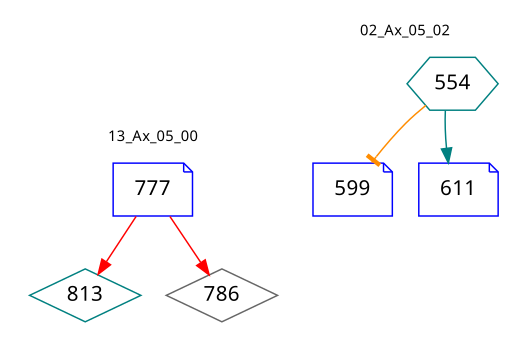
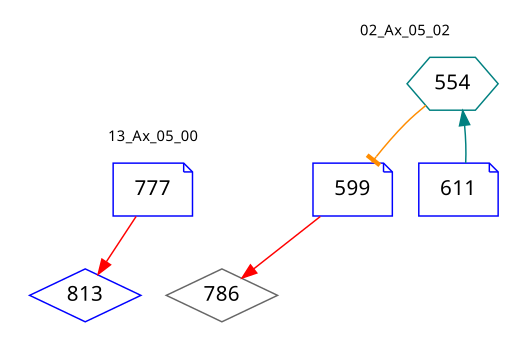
(445, 129) -> (466, 144)
(185, 239) -> (280, 248)
(85, 295) -> (85, 295)
